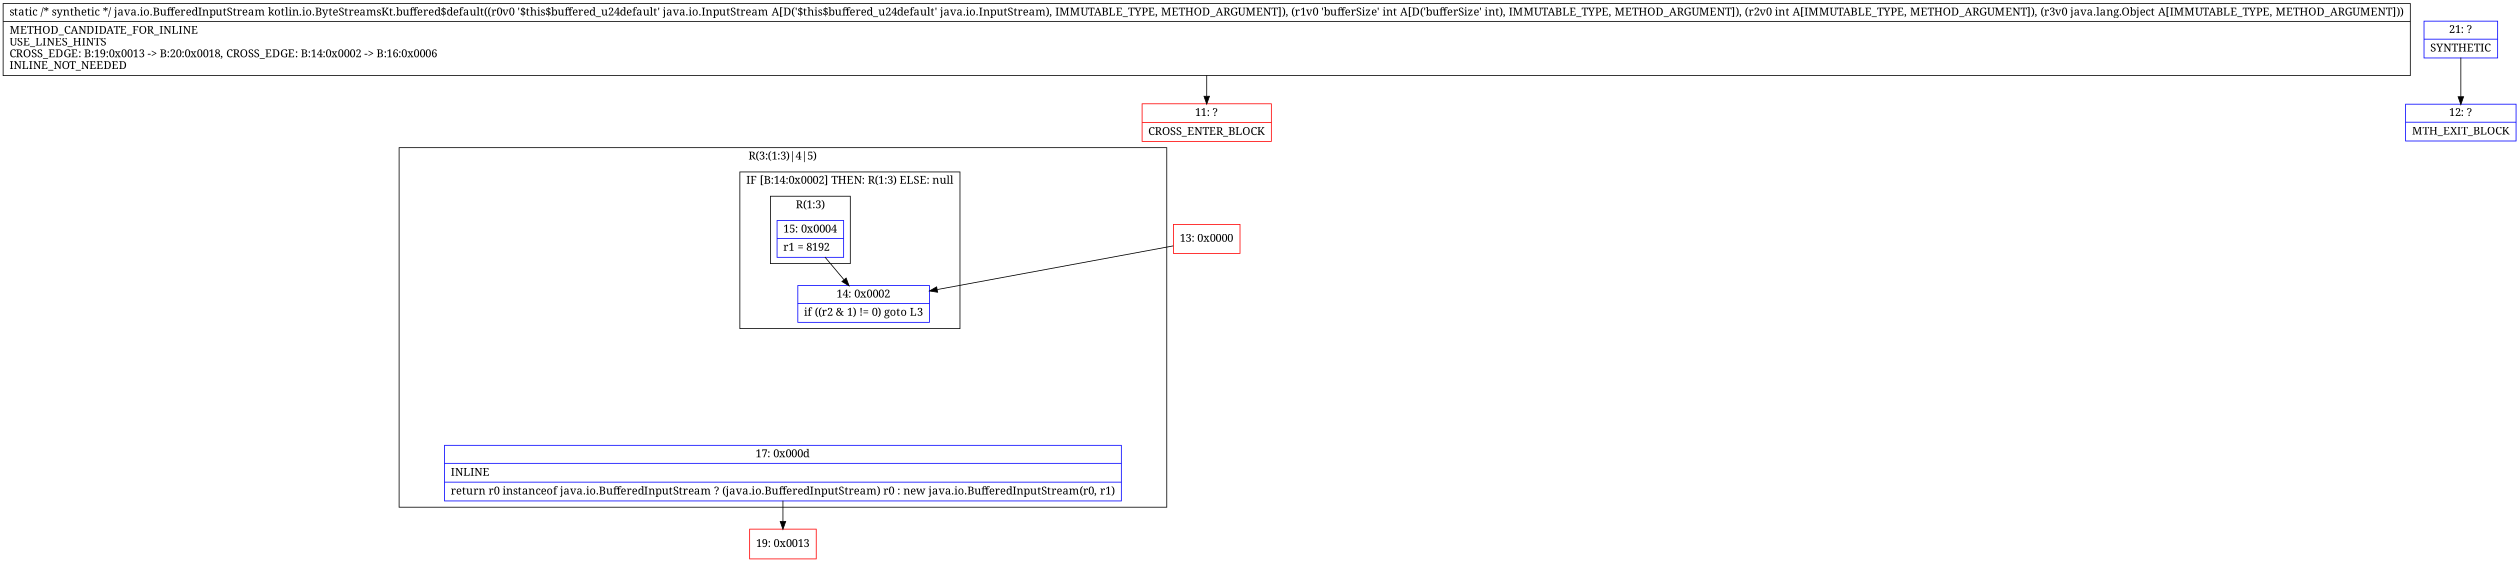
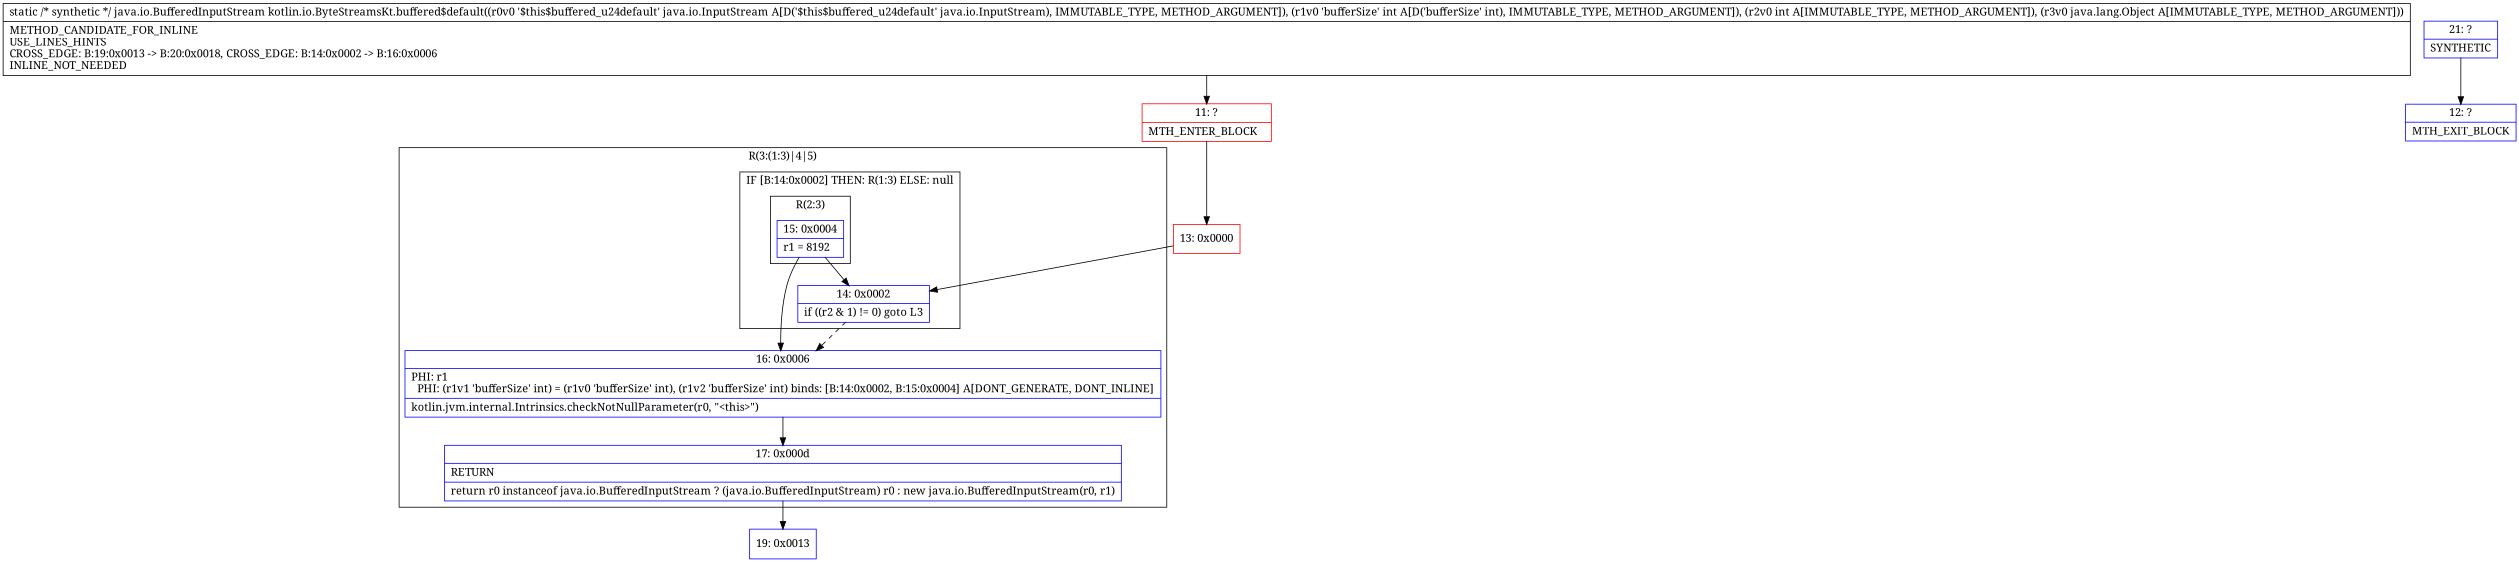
(1207, 132) -> (1203, 132)
none -> (1207, 179)
(810, 205) -> (810, 205)
none -> (783, 384)
(470, 472) -> (473, 472)
(783, 544) -> (783, 544)
